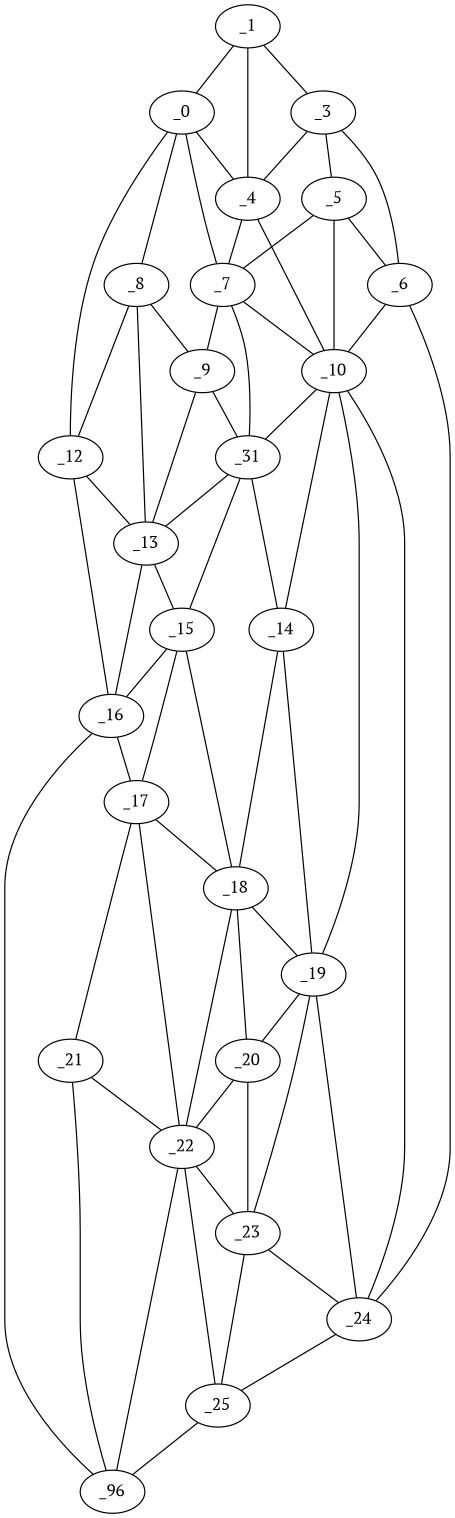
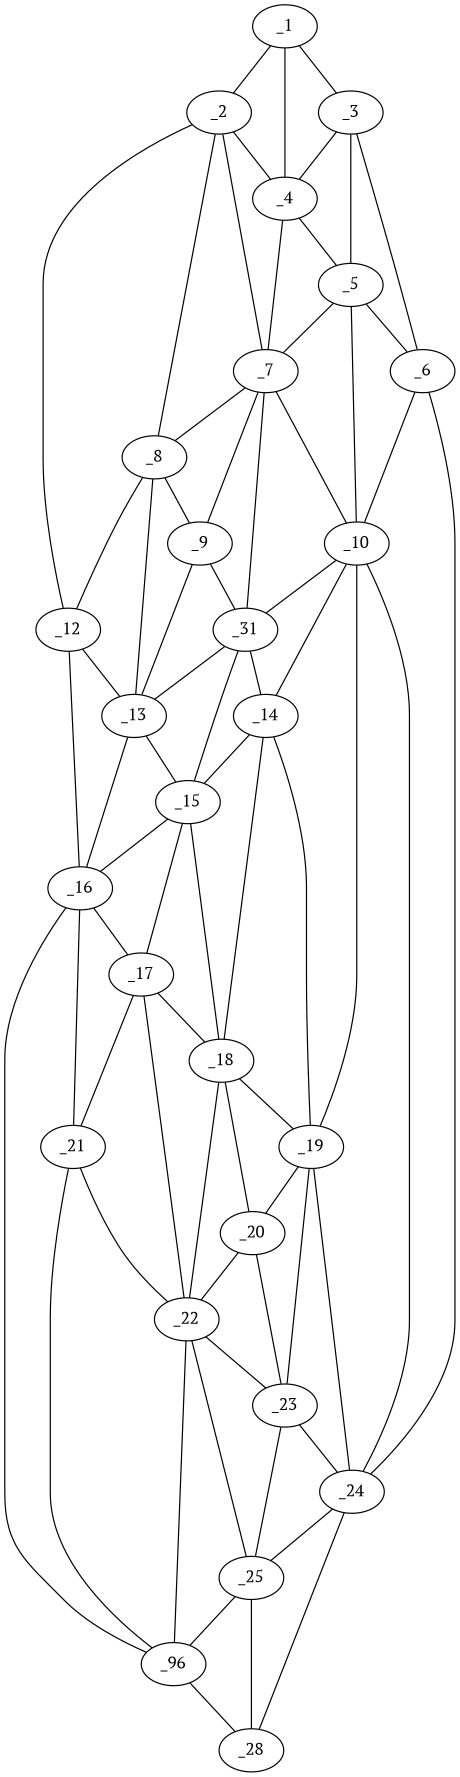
(182, 113) -> (219, 113)
(291, 285) -> (318, 242)
none -> (210, 414)
none -> (227, 759)
none -> (77, 1018)
none -> (251, 1750)
